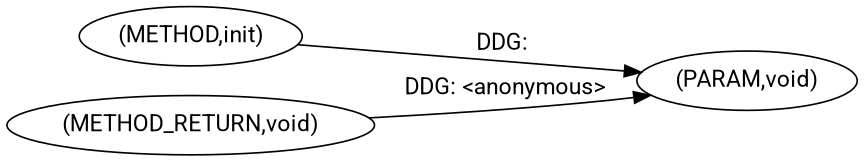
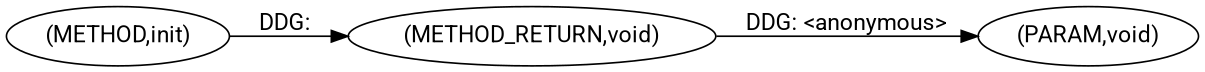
(461, 58) -> (280, 36)
